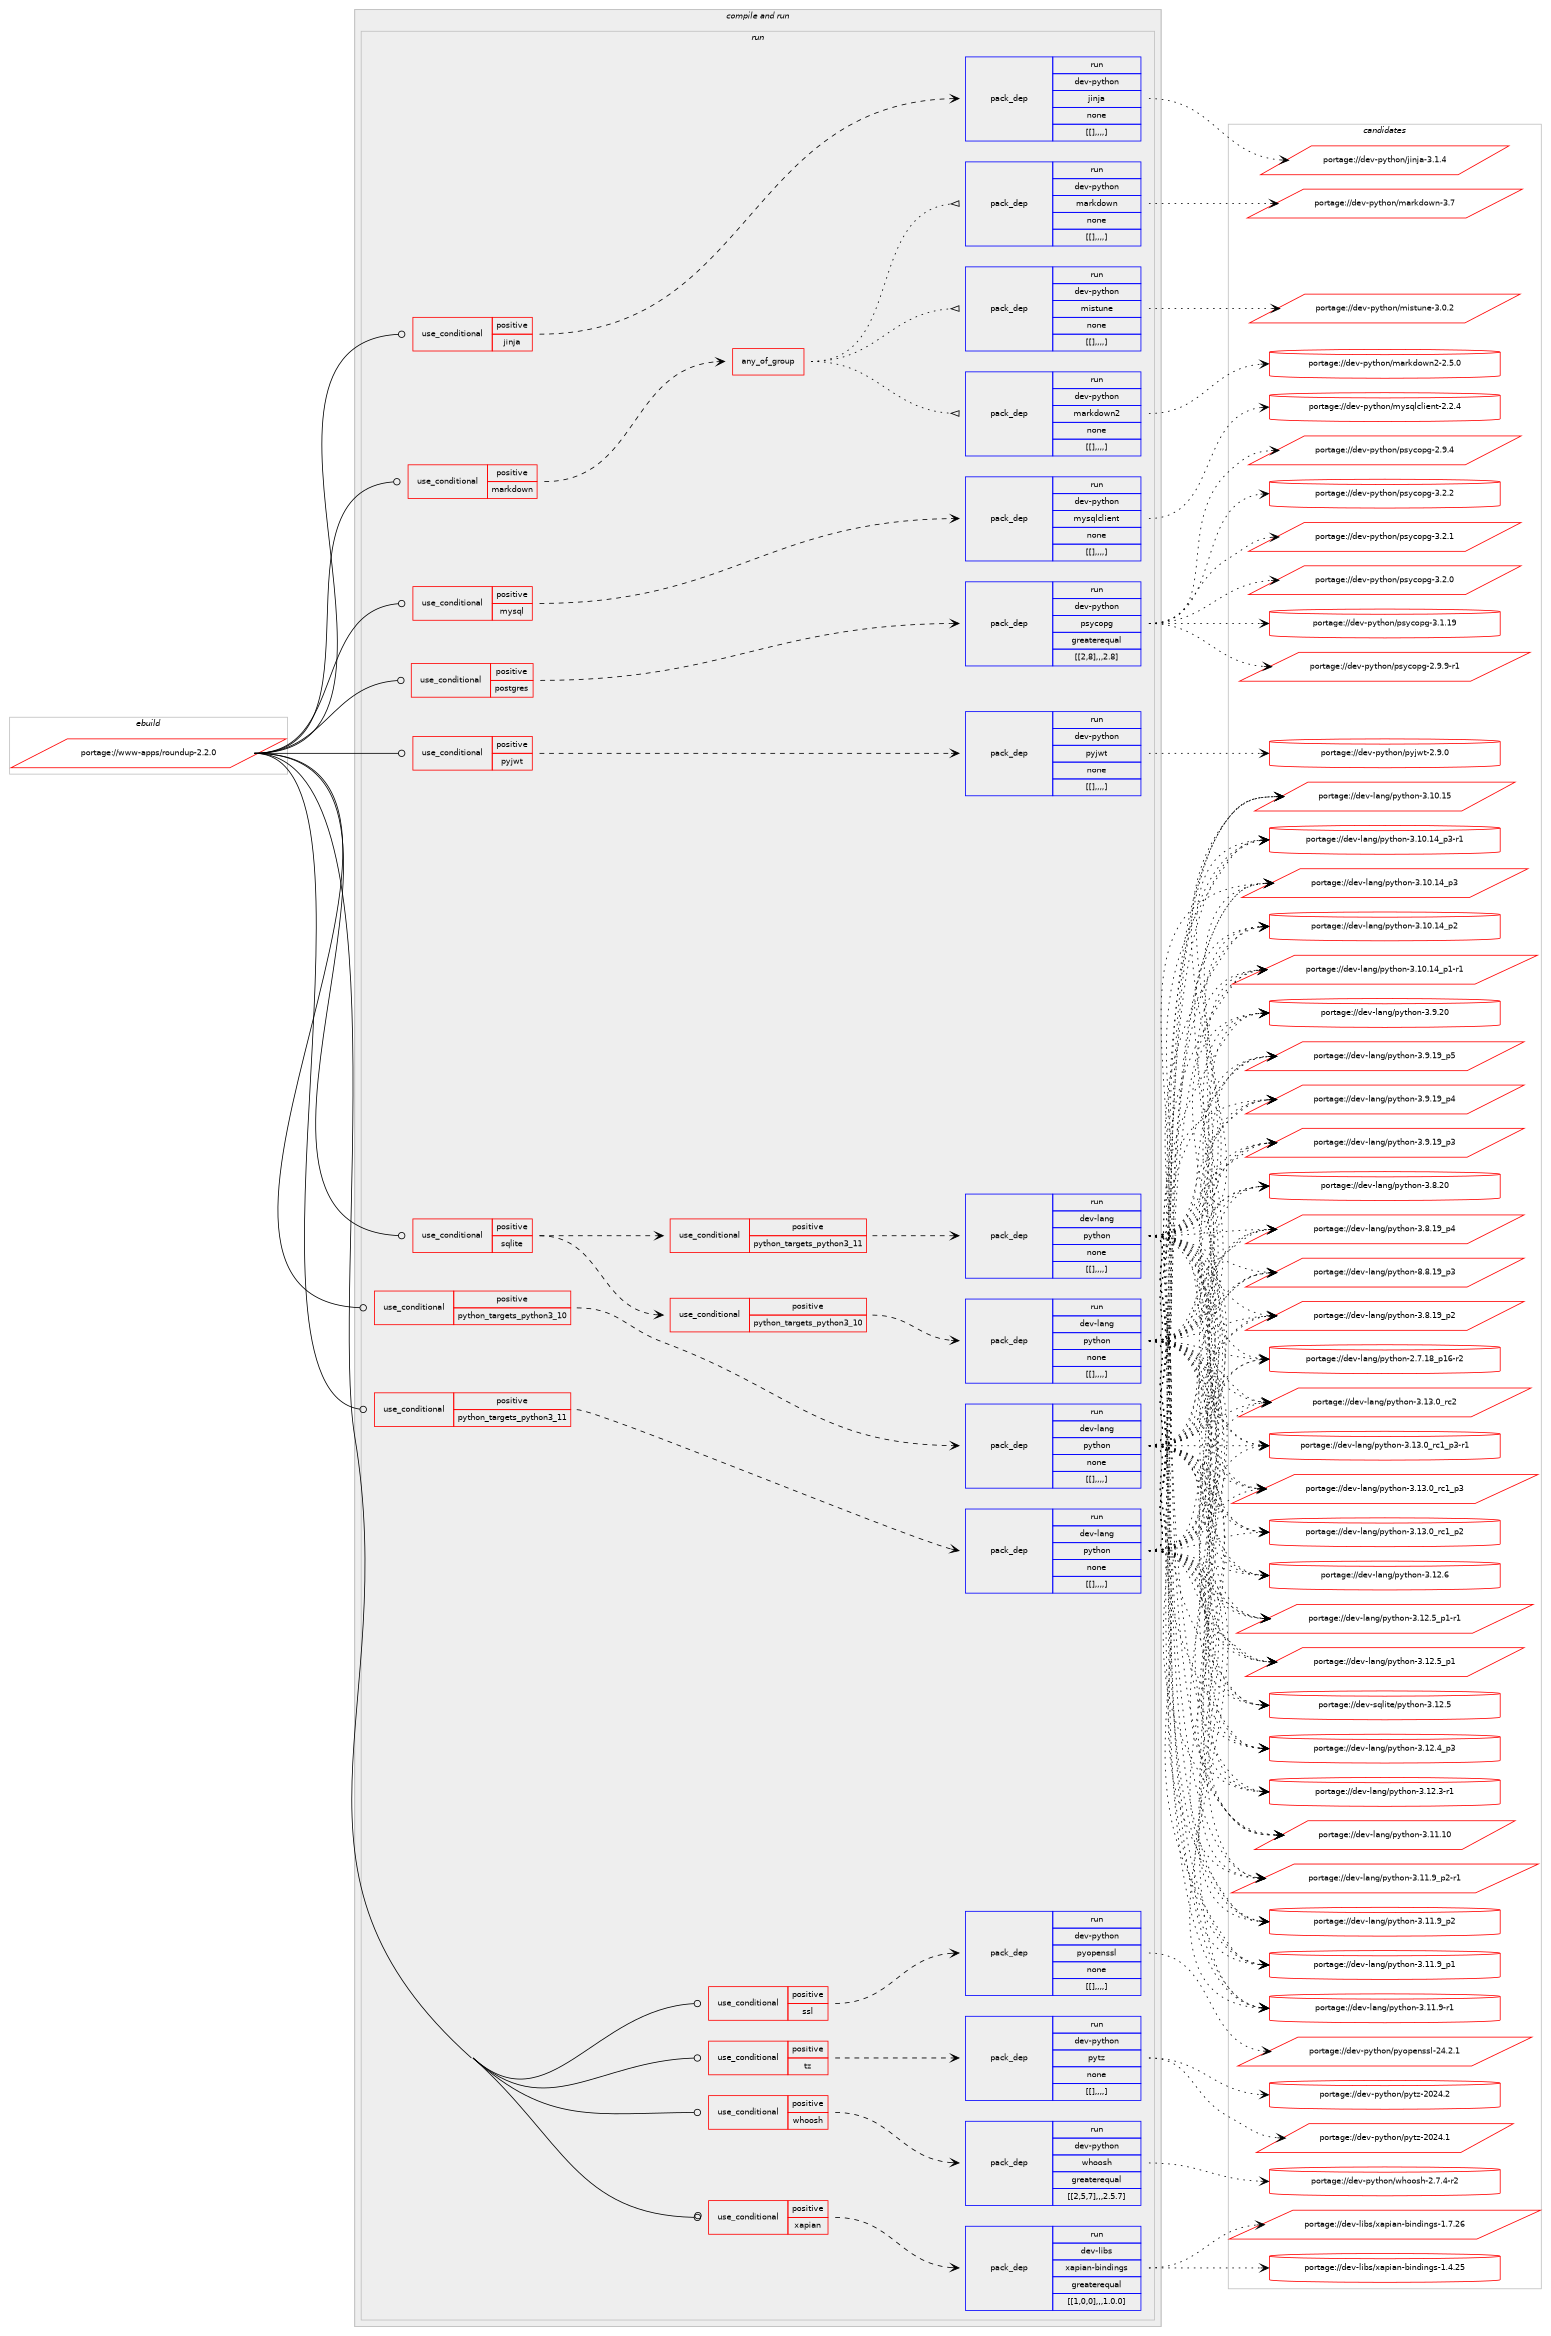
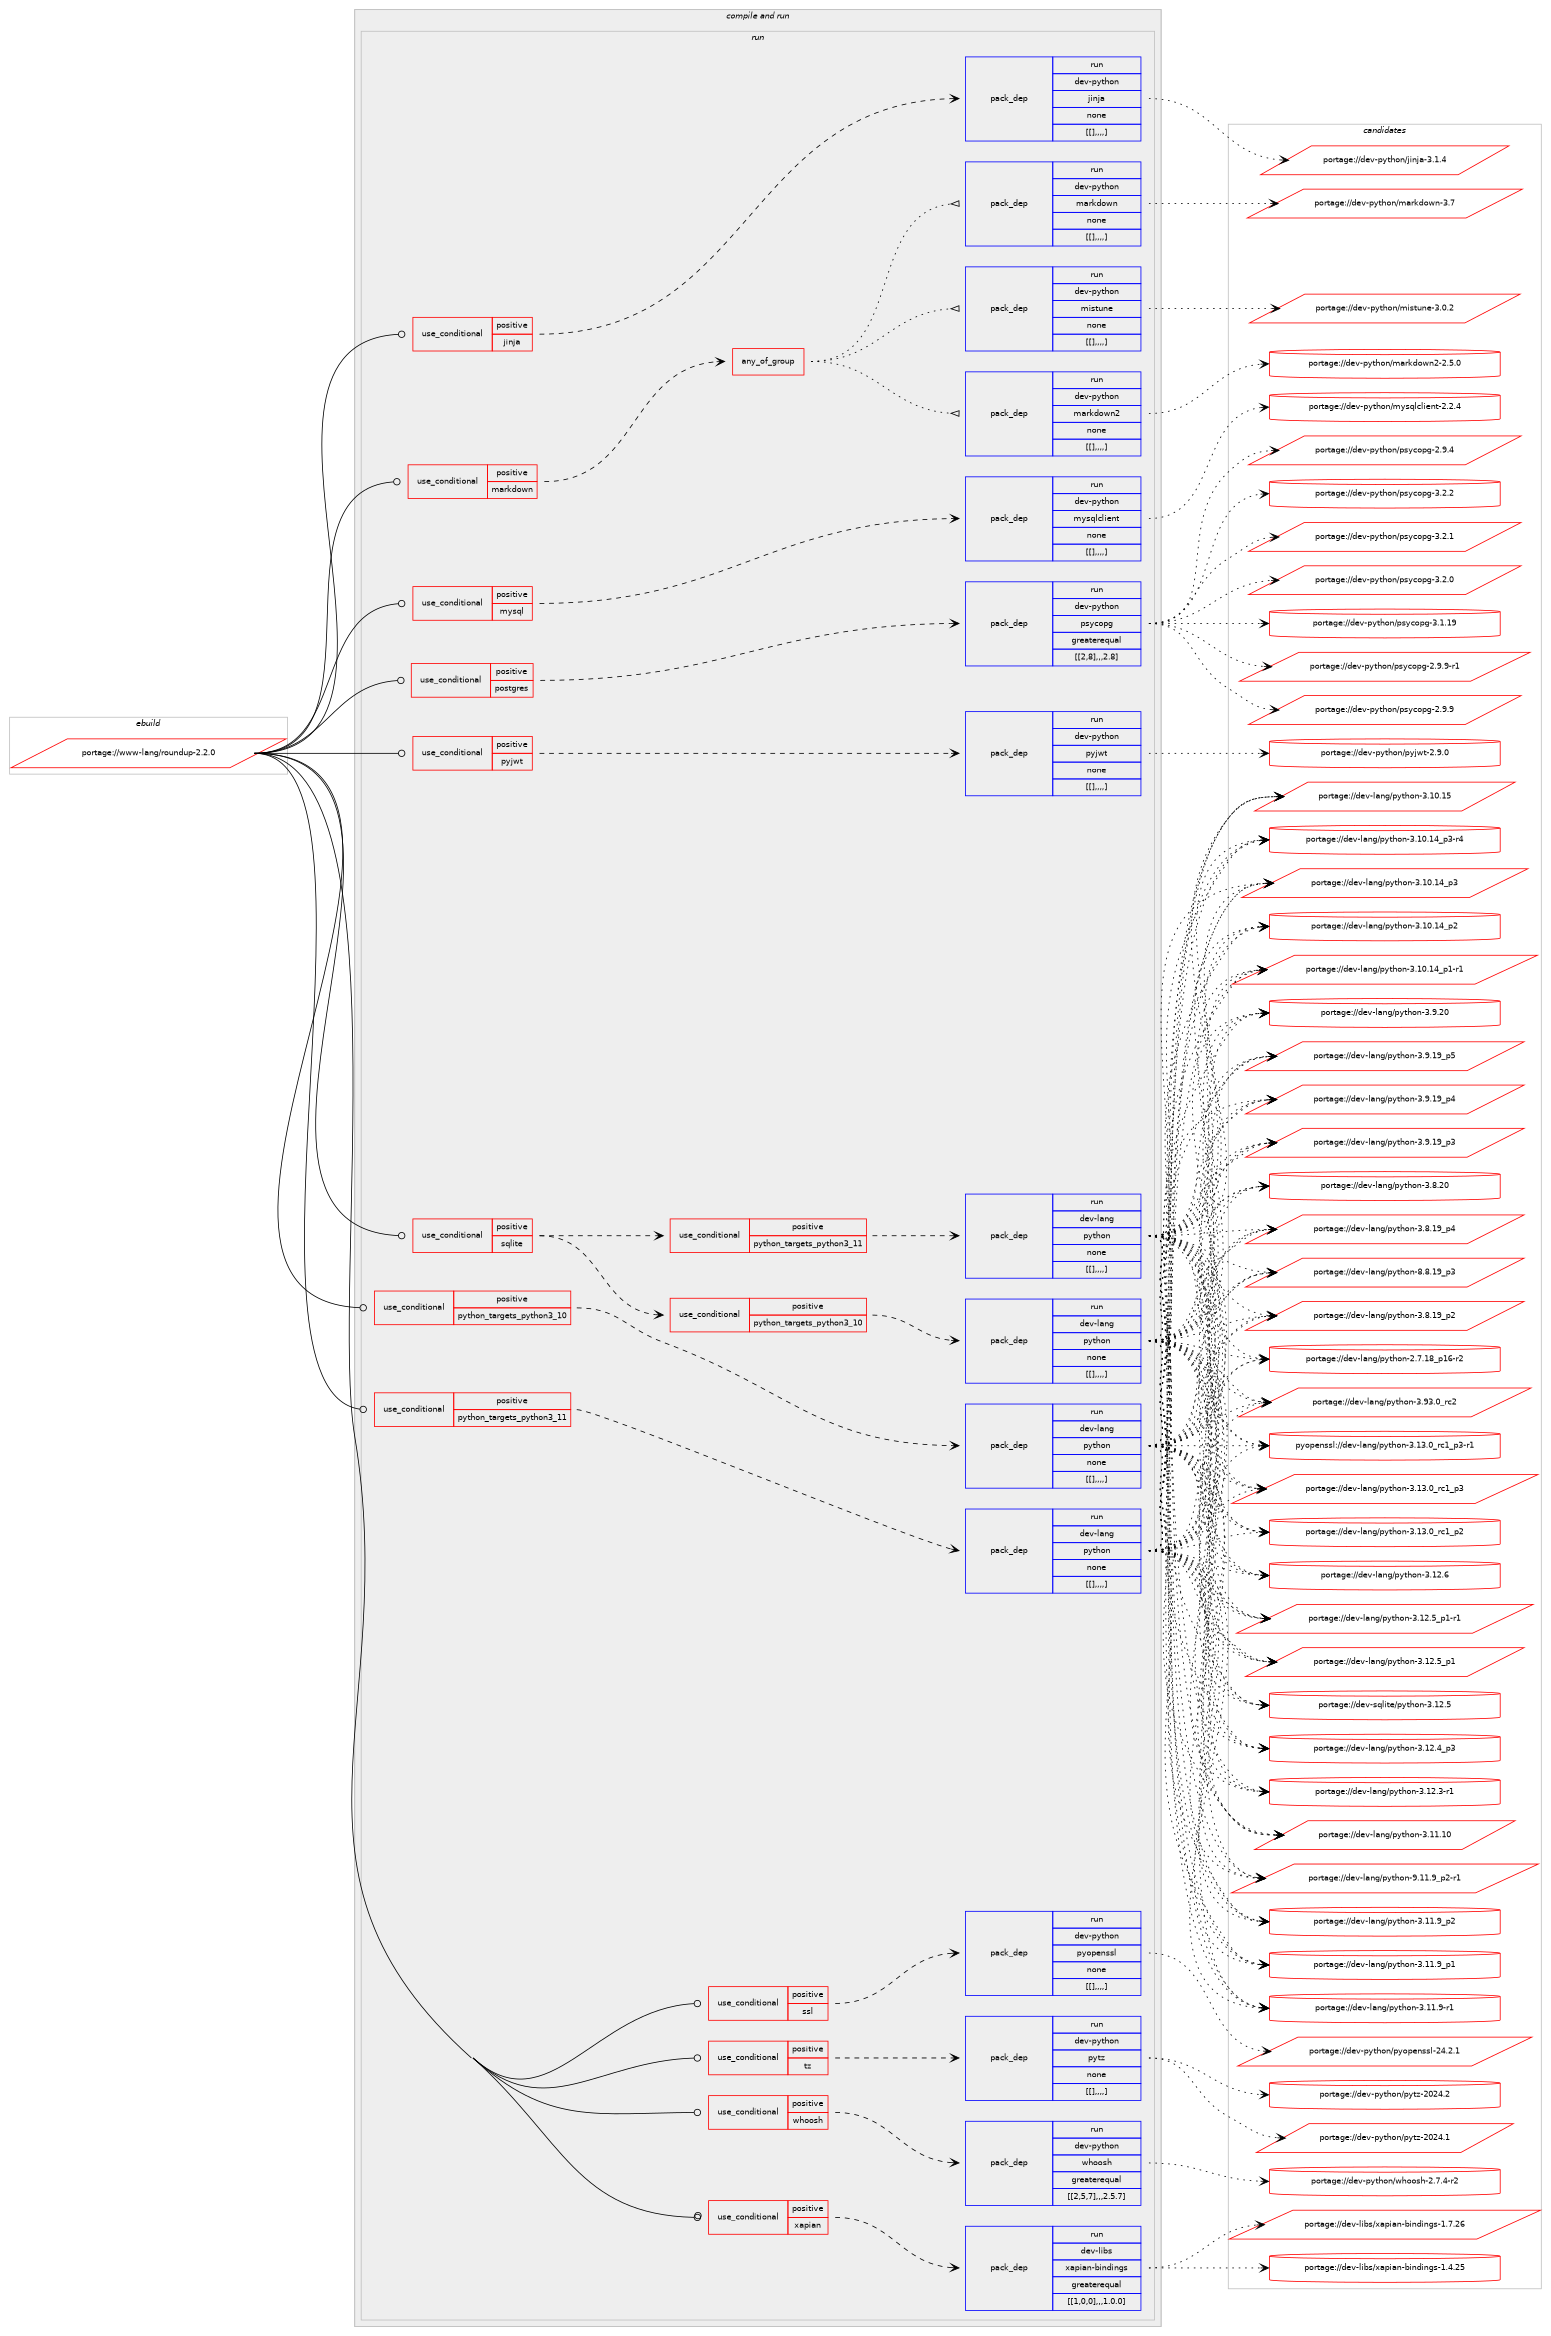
none -> (1385, 710)
(149, 753) -> (149, 753)
(1385, 840) -> (1385, 840)
(1385, 1402) -> (1385, 1402)
(1385, 1446) -> (1385, 1446)
(1385, 1878) -> (1385, 1878)
